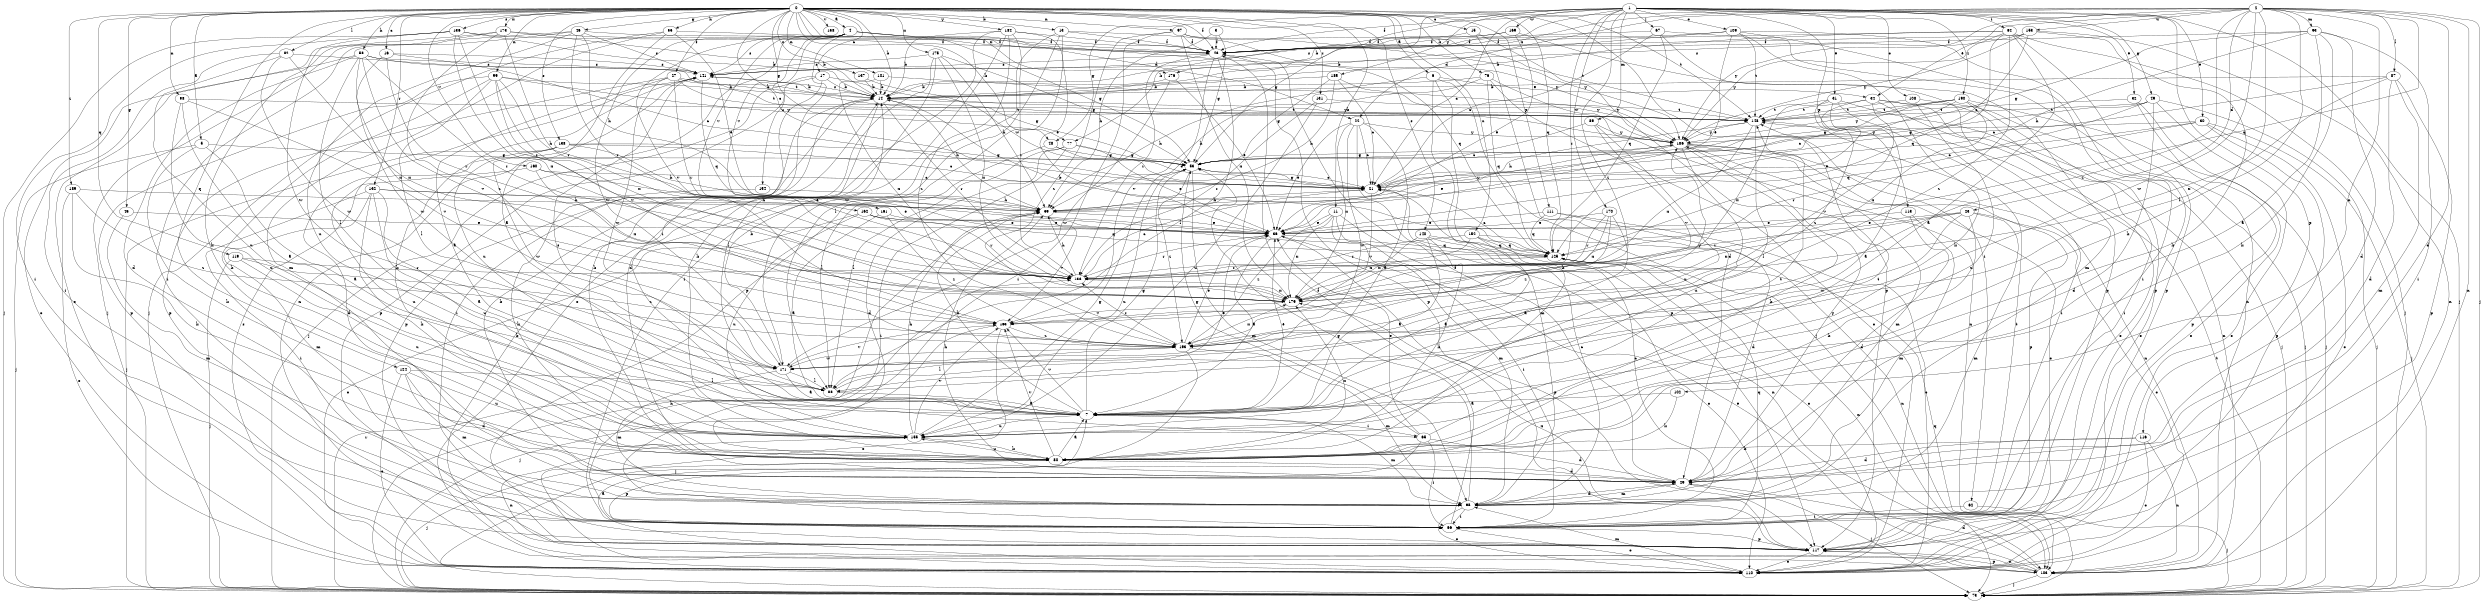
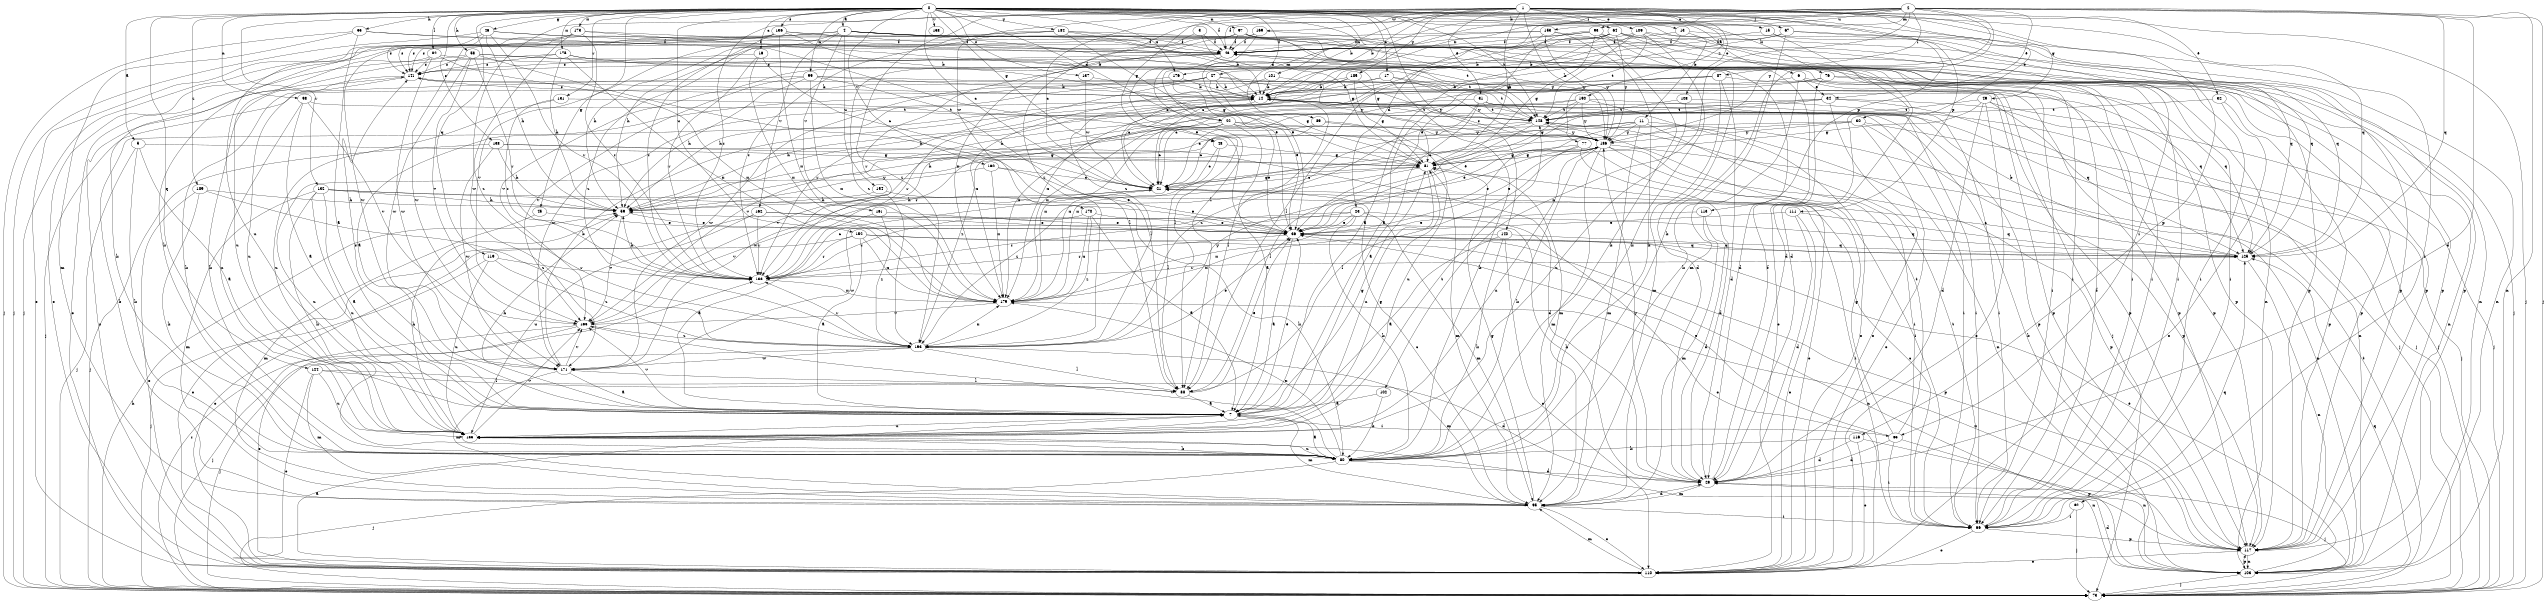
(941, 48) -> none
(1057, 115) -> (1624, 132)
(1192, 166) -> (1426, 166)
(965, 173) -> none
(911, 185) -> none
